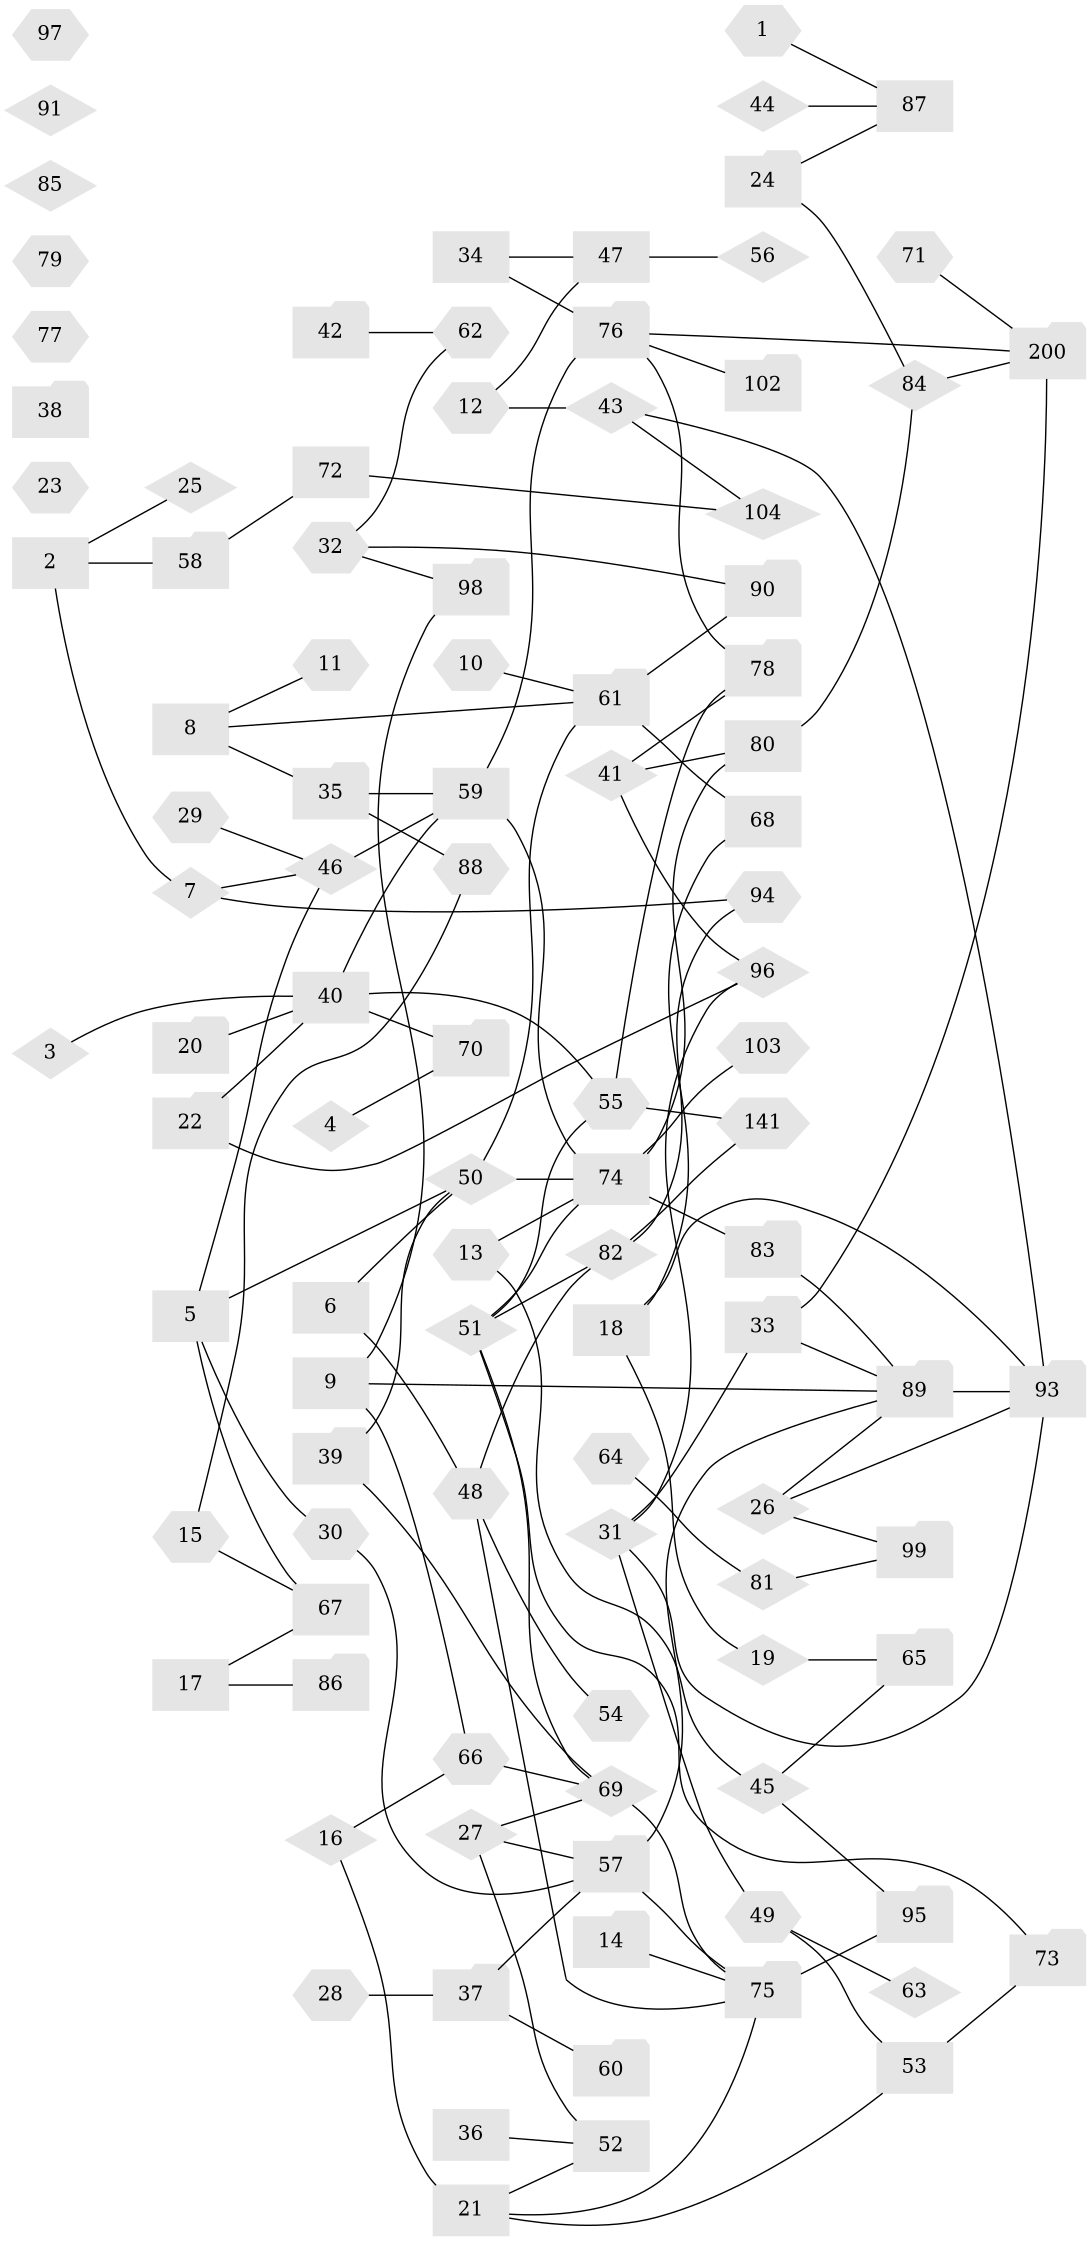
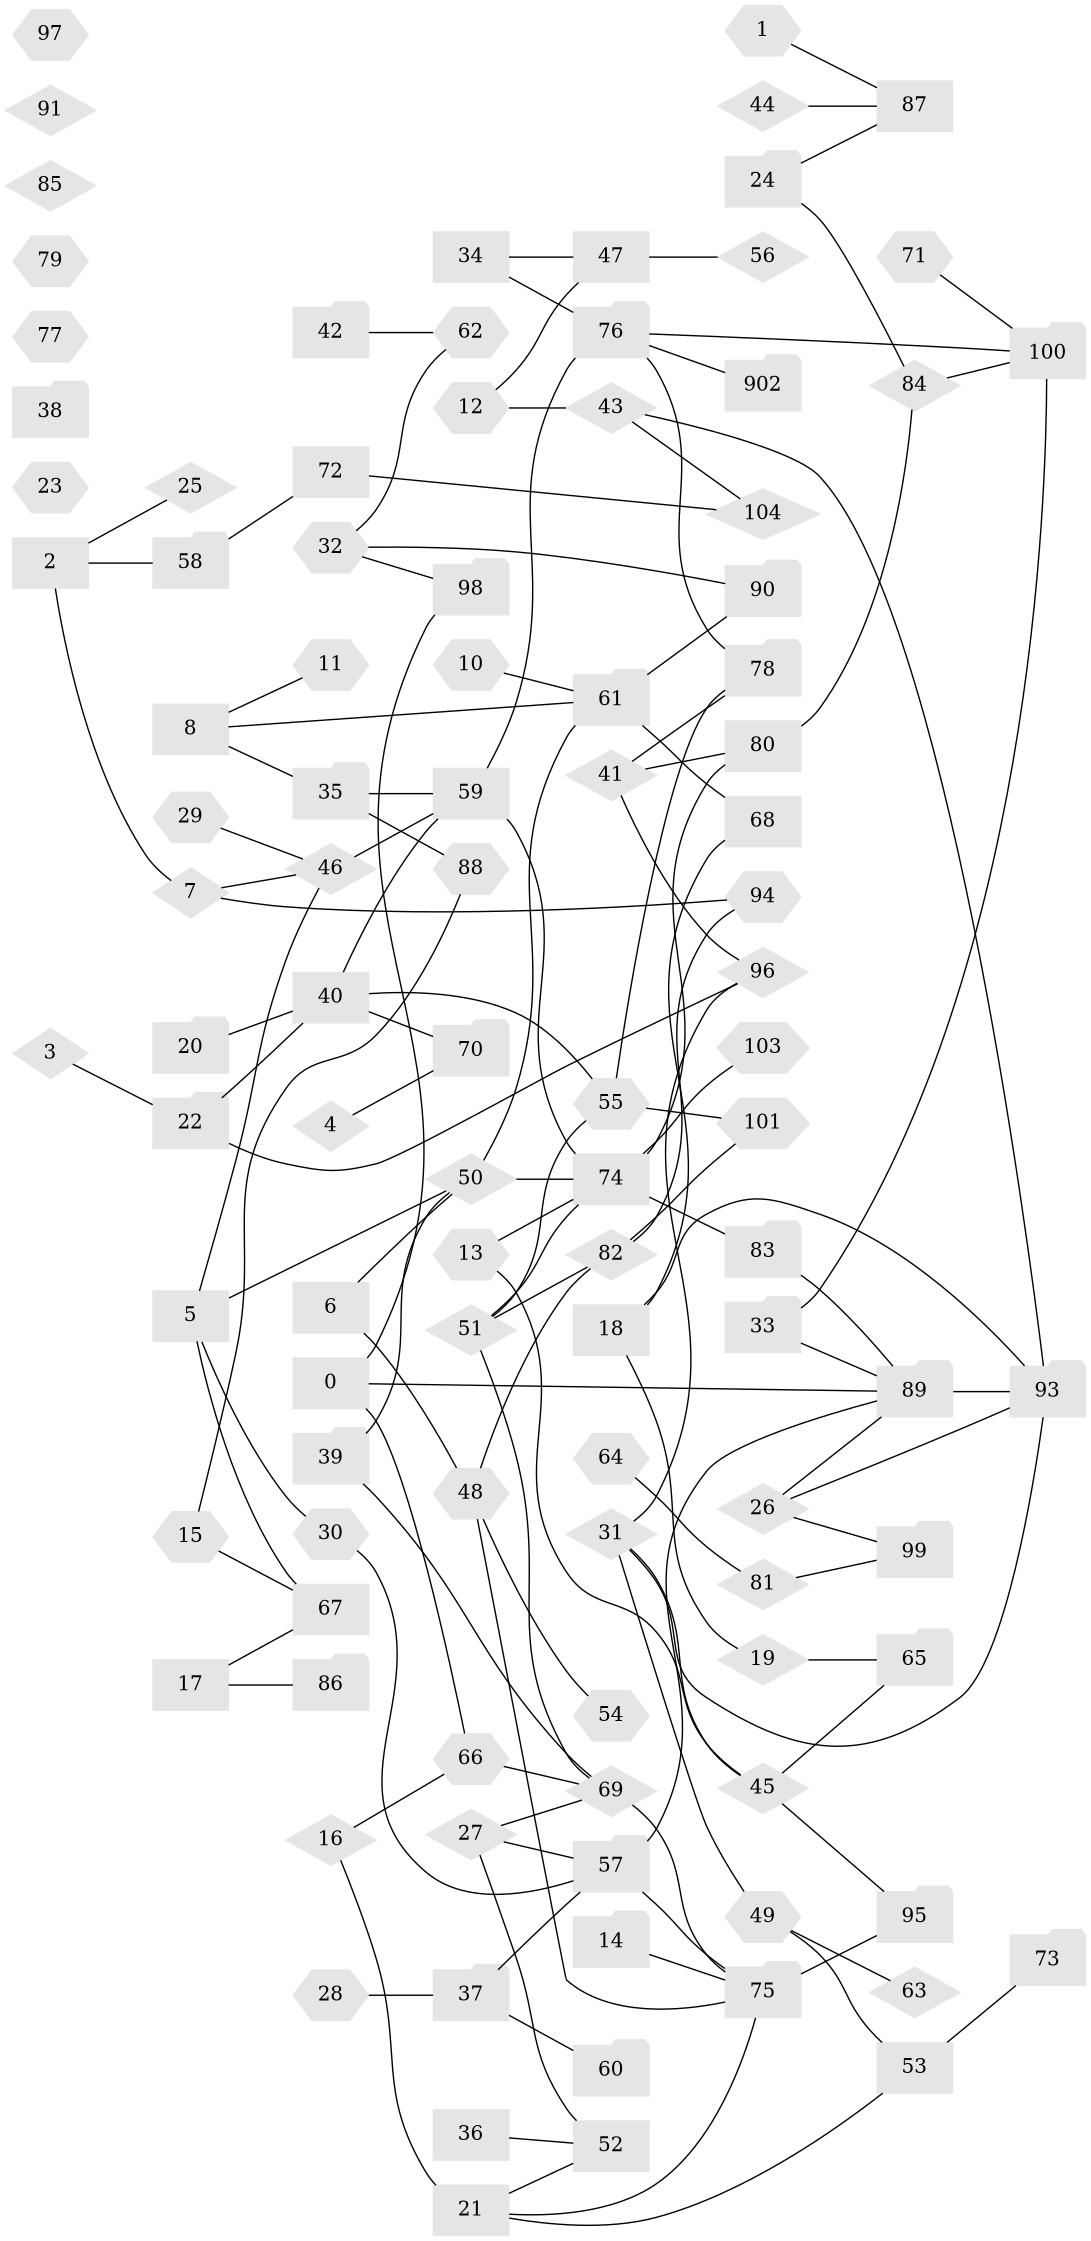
(1048, 353) -> (1048, 353)
(763, 386) -> (763, 386)
(179, 1004) -> (113, 1084)
(763, 1123) -> (763, 1123)
(331, 1383) -> (331, 1383)
(695, 1440) -> (680, 1665)
(686, 1797) -> none
